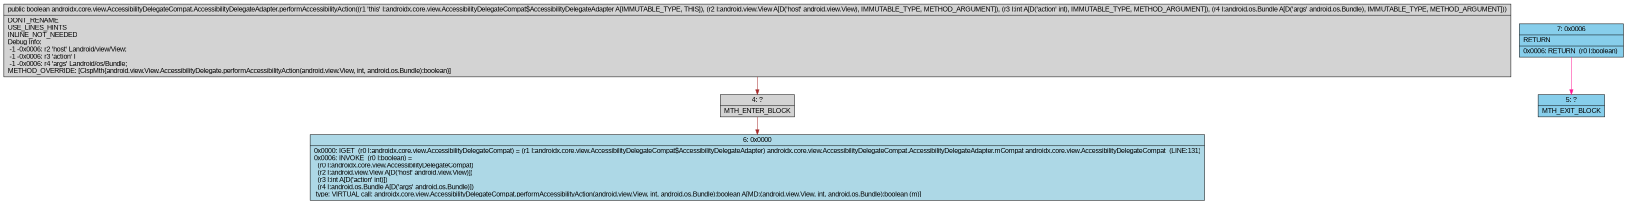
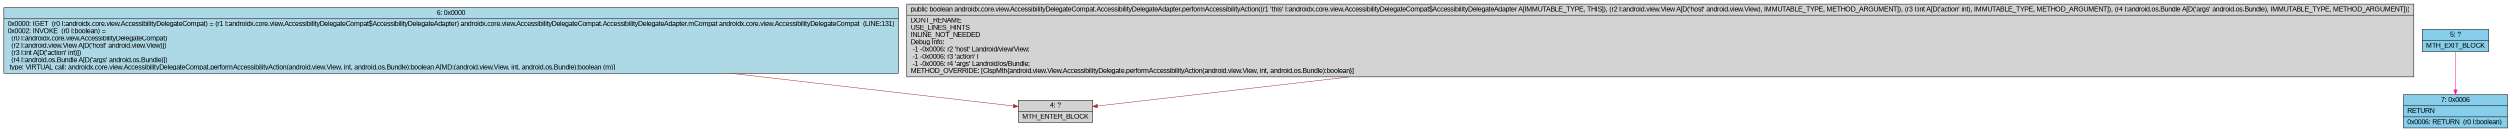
(1571, 73) -> (2456, 71)
(757, 123) -> (872, 90)
(364, 158) -> (58, 31)
